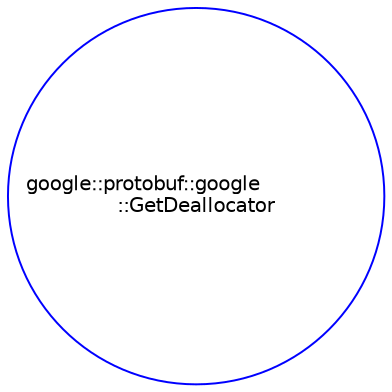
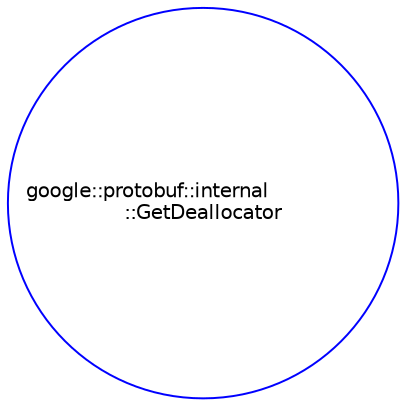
(196, 196) -> (203, 203)
